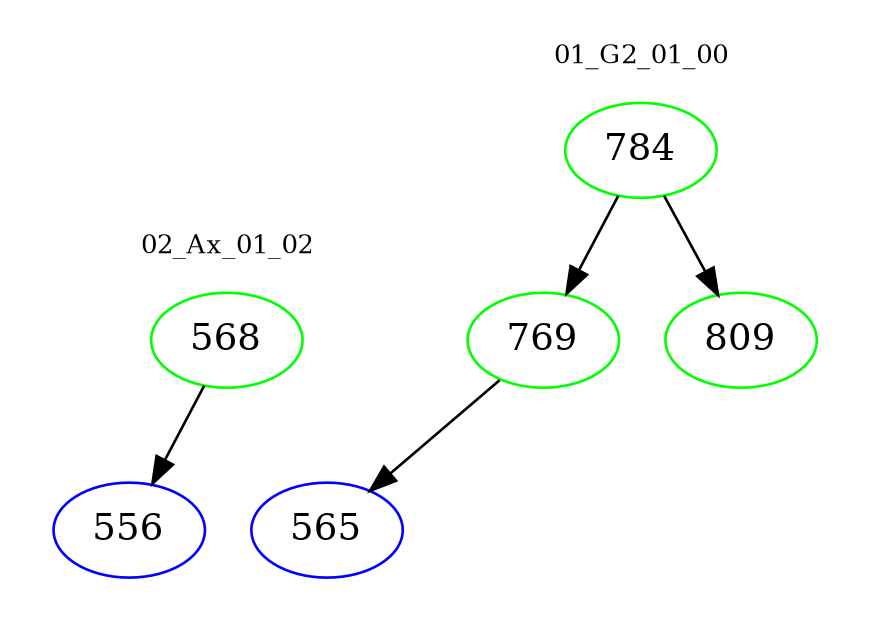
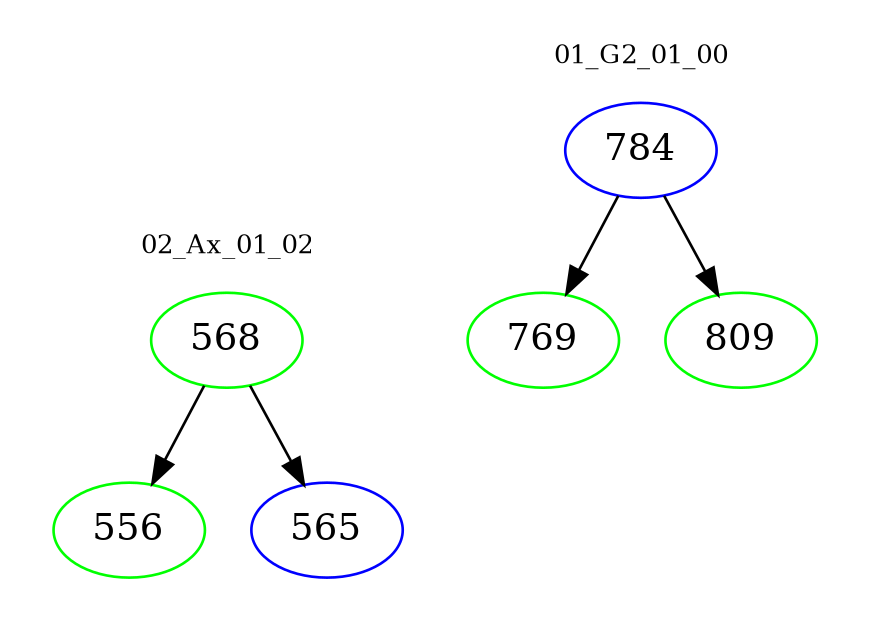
(641, 150) -> (641, 150)
(445, 427) -> (271, 423)
(129, 530) -> (129, 530)
